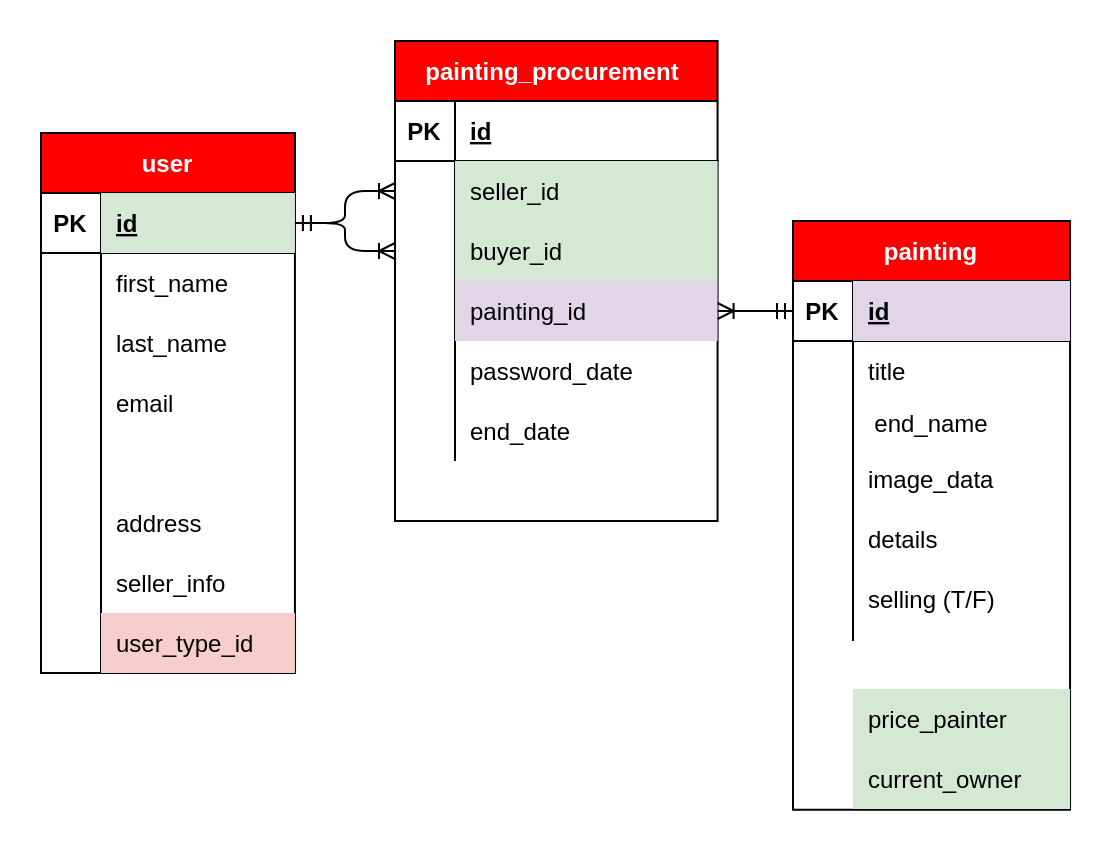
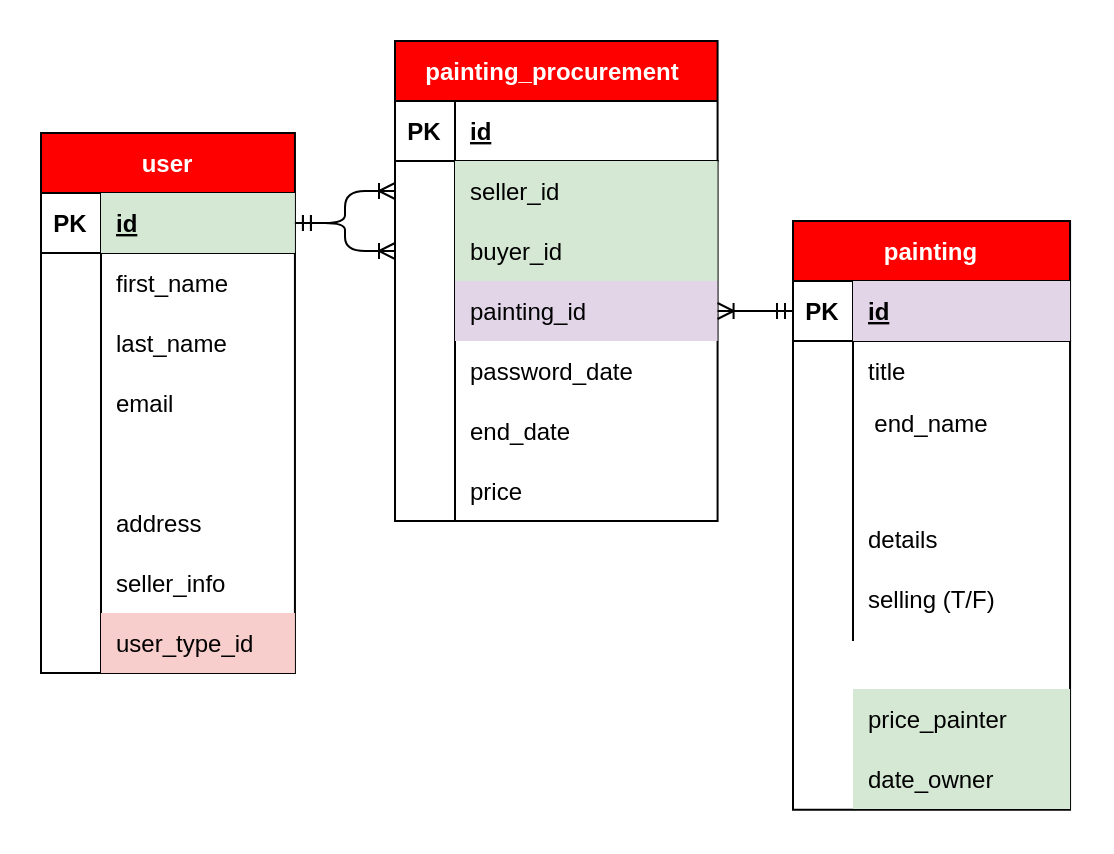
(962, 479) -> none
none -> (586, 491)
(955, 780) -> (935, 780)
